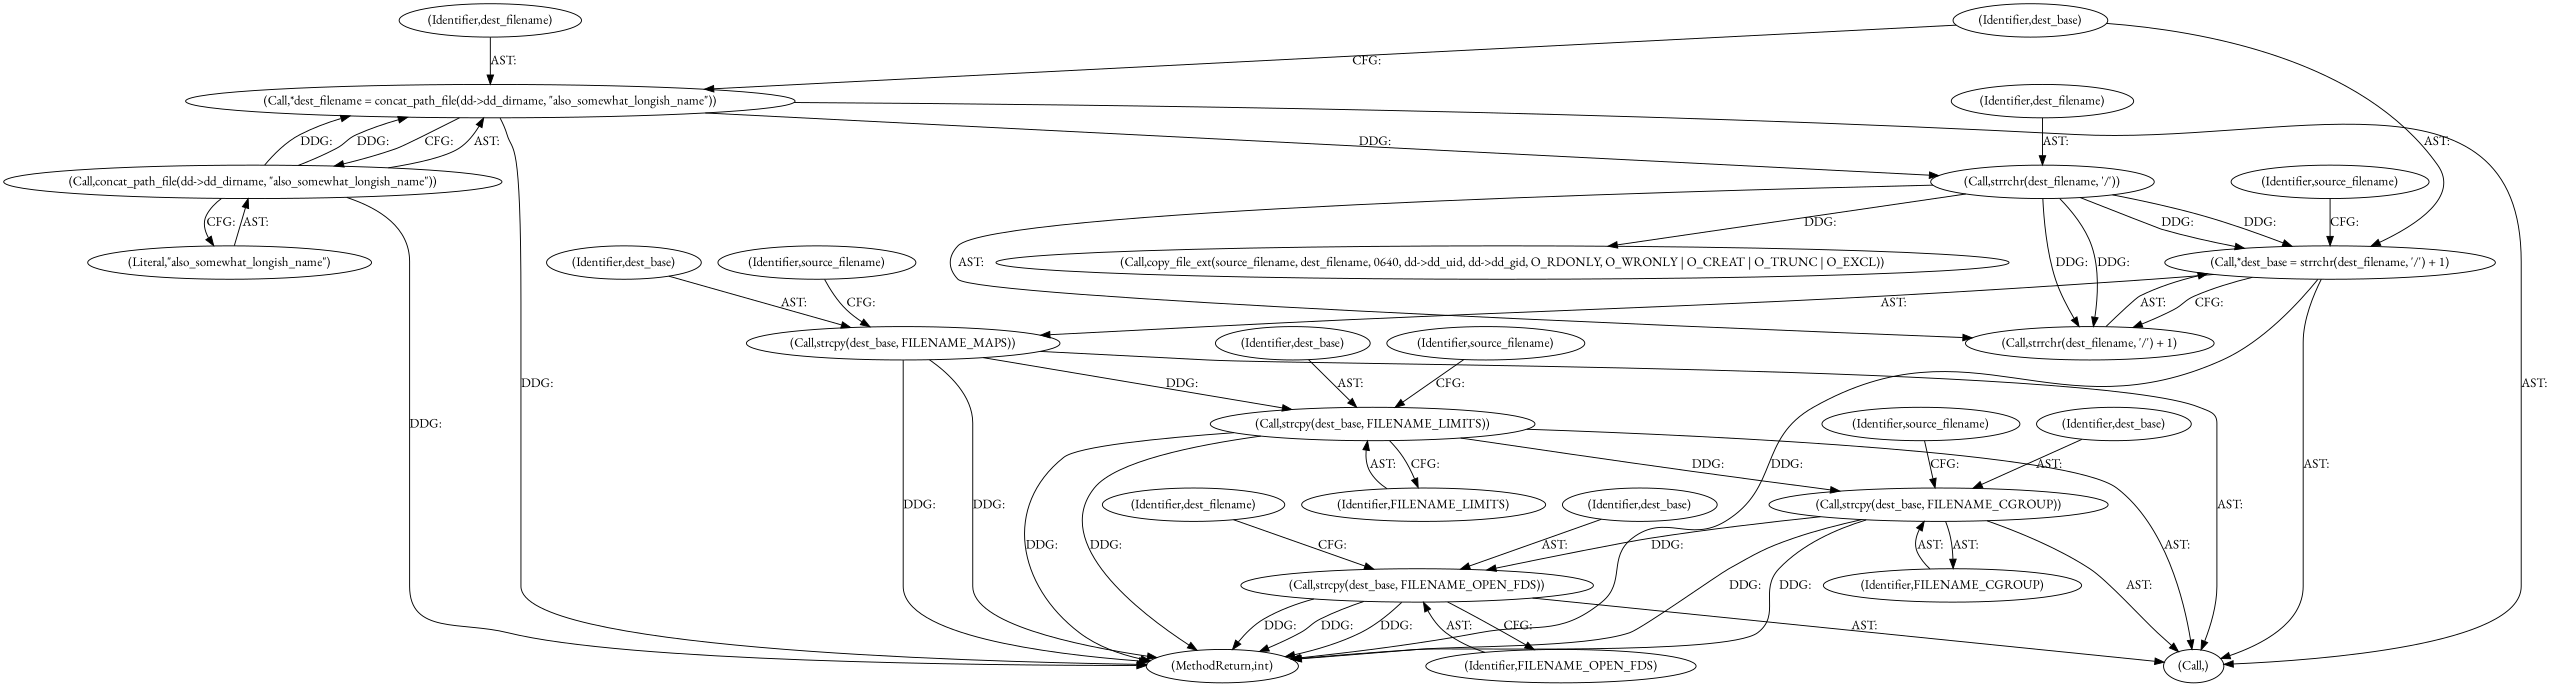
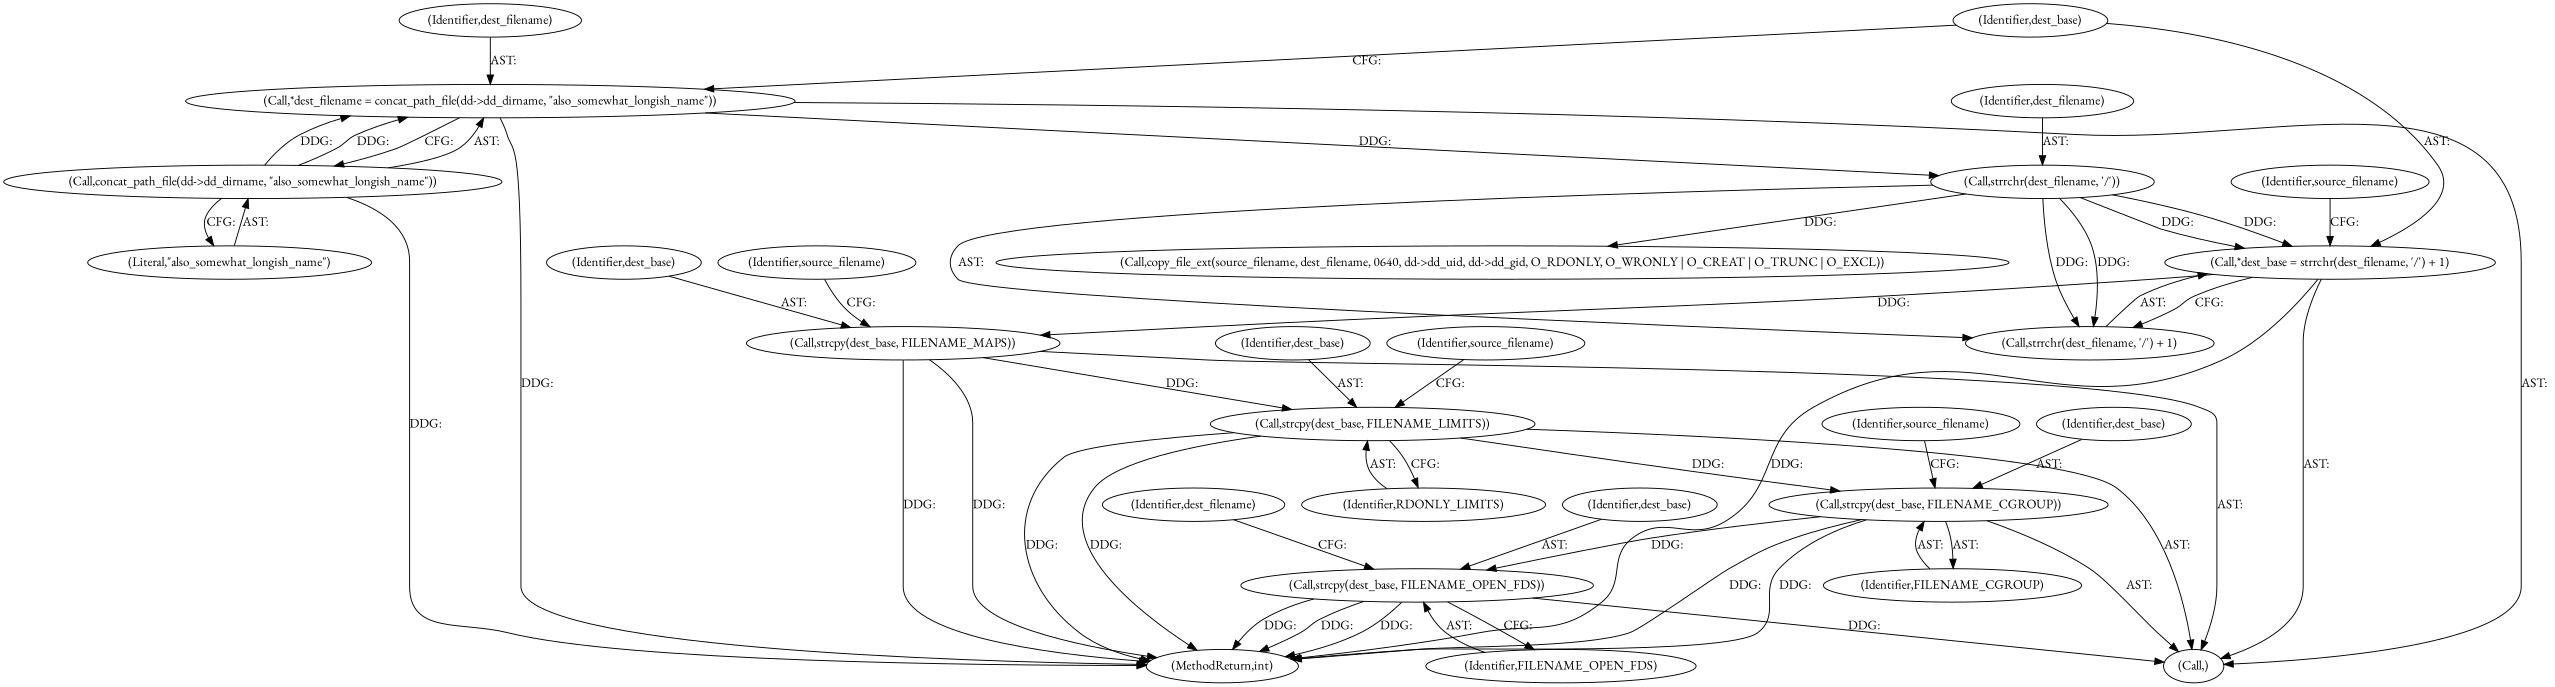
(1895, 303) -> (1895, 303)
(1424, 505) -> (1424, 505)
(1866, 626) -> (1866, 626)
